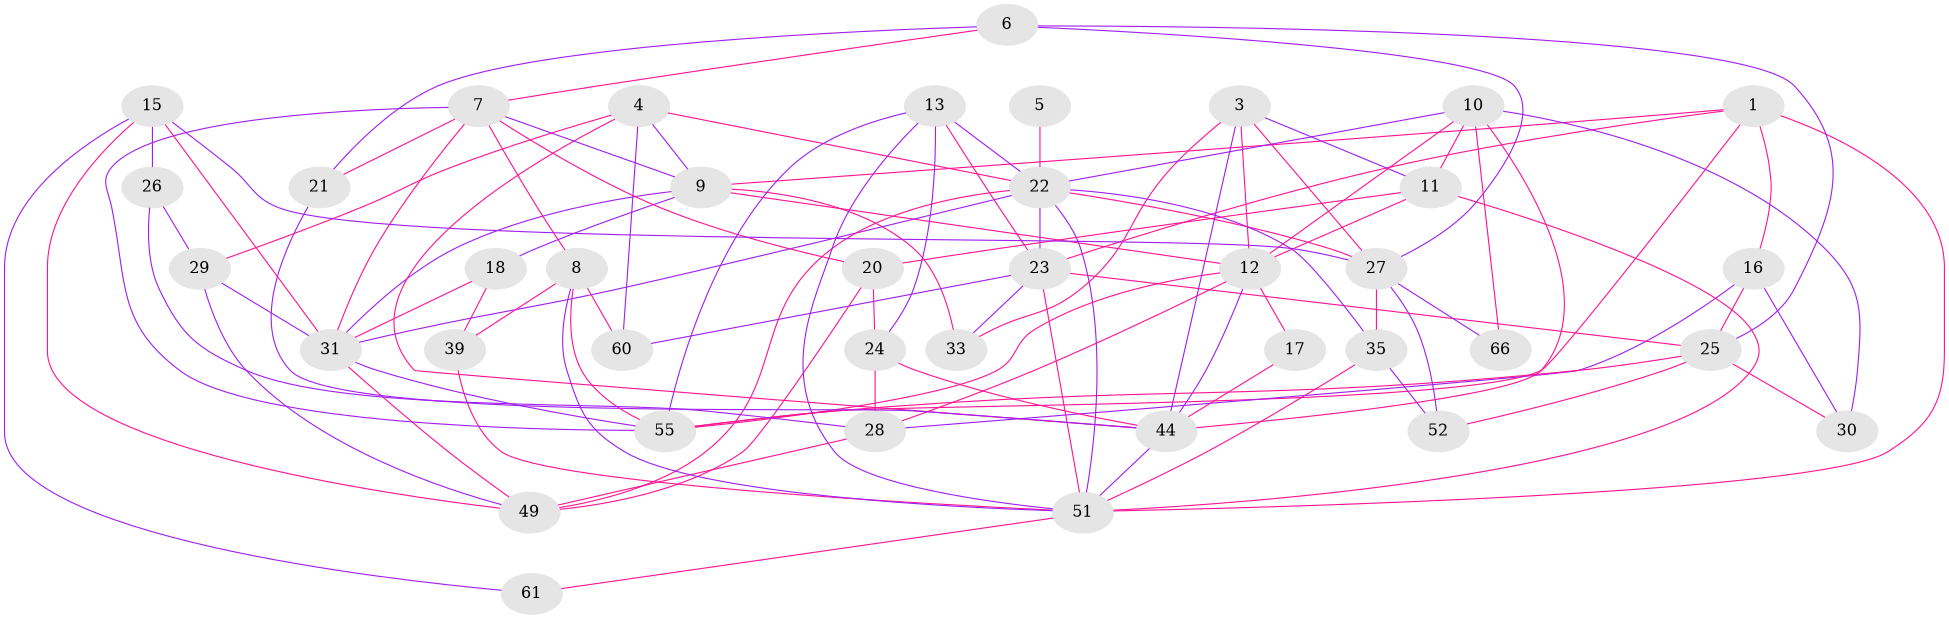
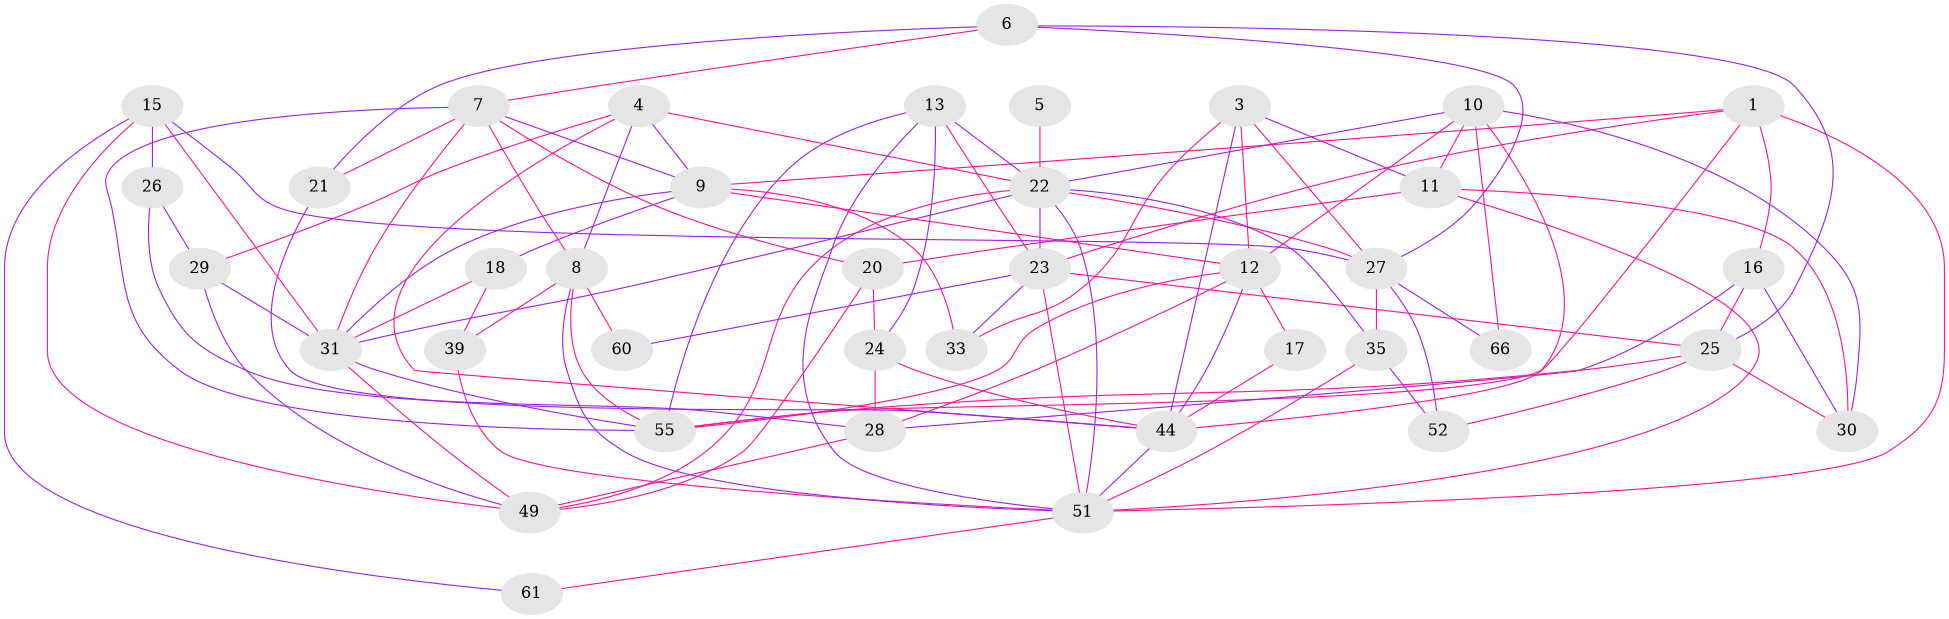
(631, 228) -> (606, 193)
(1334, 231) -> (1718, 218)
